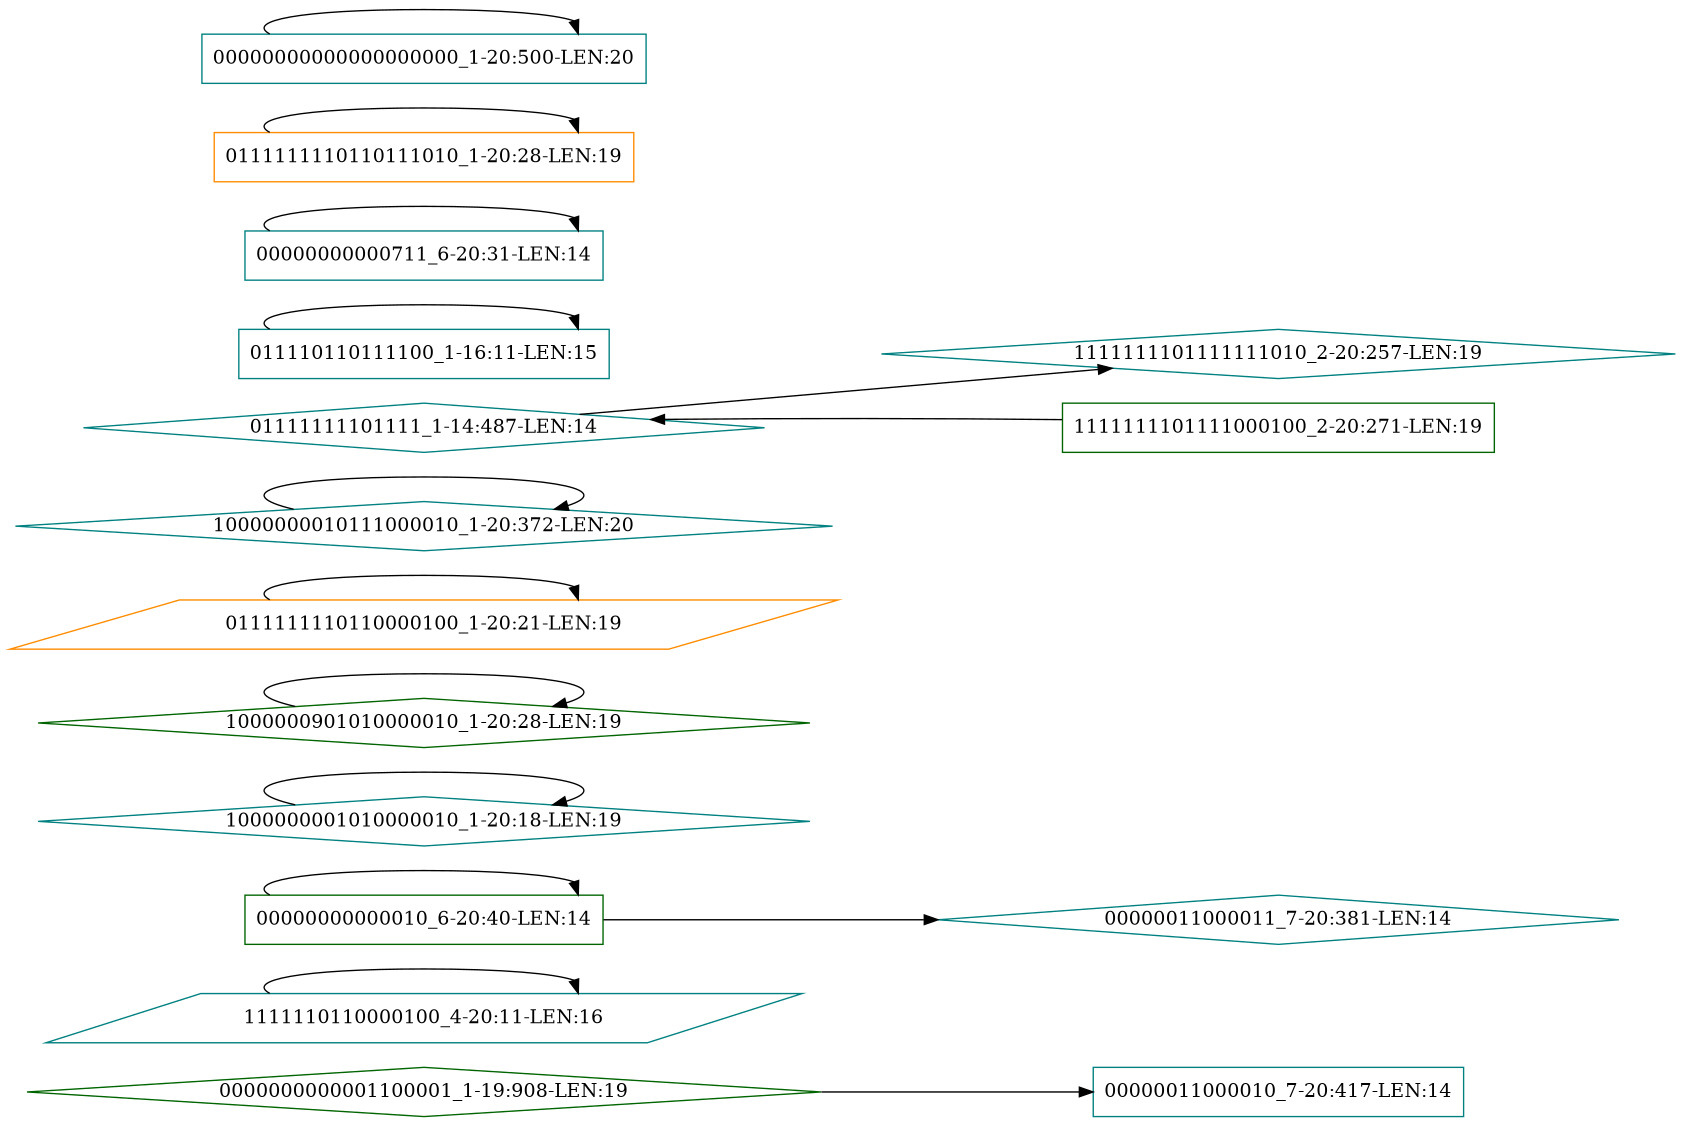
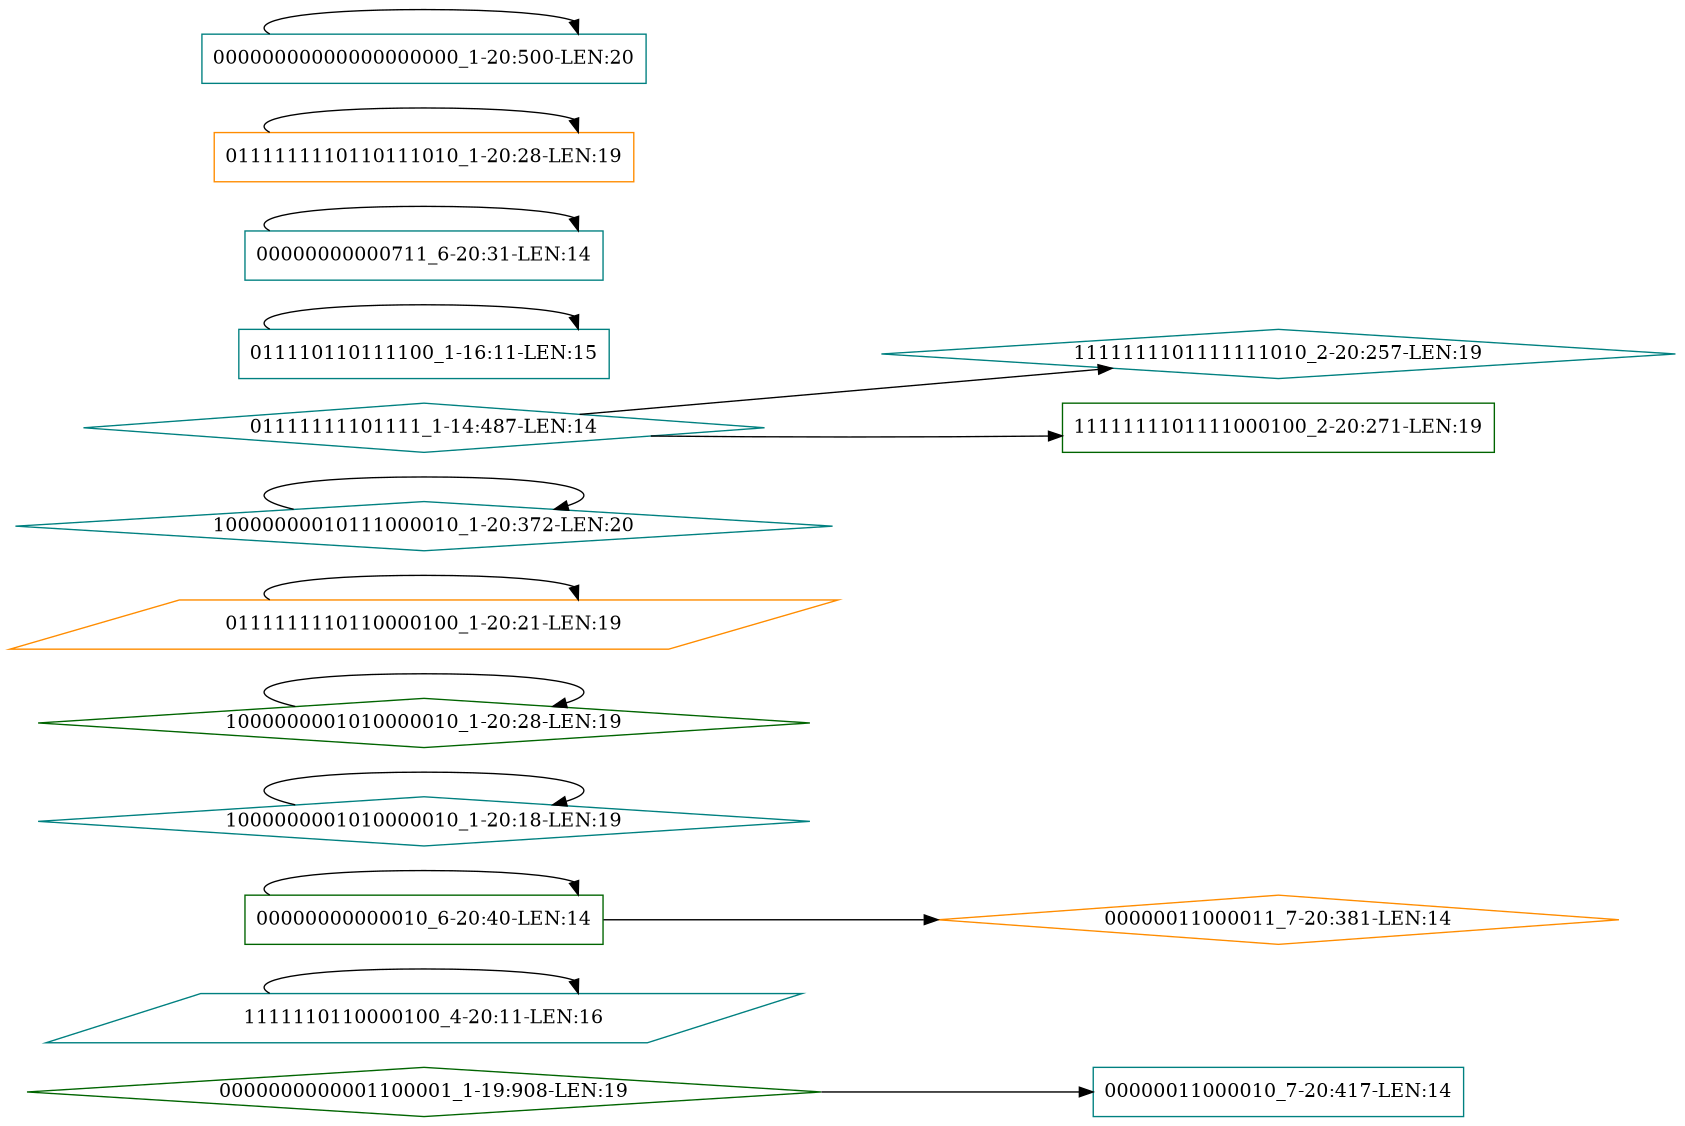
(863, 419) -> (850, 437)
(424, 723) -> (424, 723)
(1278, 920) -> (1278, 920)
